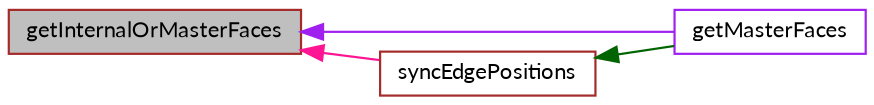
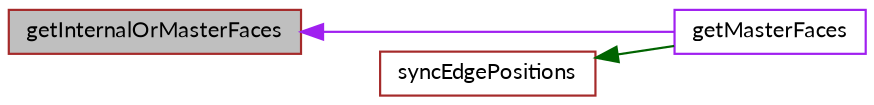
(351, 57) -> none
